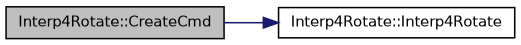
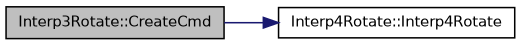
(115, 23) -> (115, 23)
